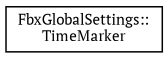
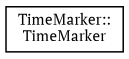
(84, 29) -> (65, 29)
